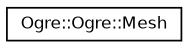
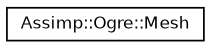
(94, 24) -> (105, 24)
